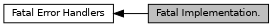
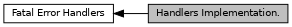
(208, 14) -> (218, 14)
